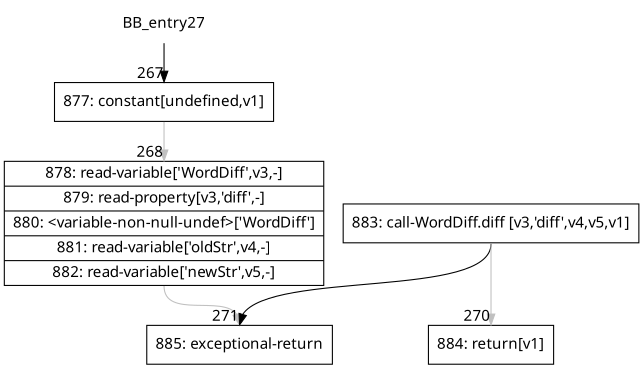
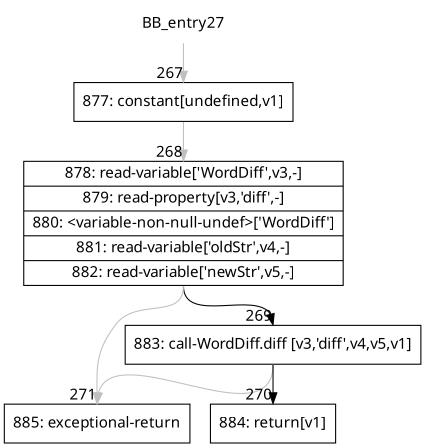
(164, 57) -> (183, 57)
(491, 279) -> (273, 386)
(371, 284) -> (190, 385)
none -> (223, 306)
